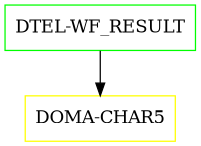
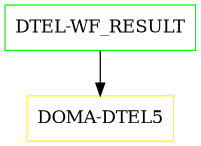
(100, 119) -> (100, 119)
